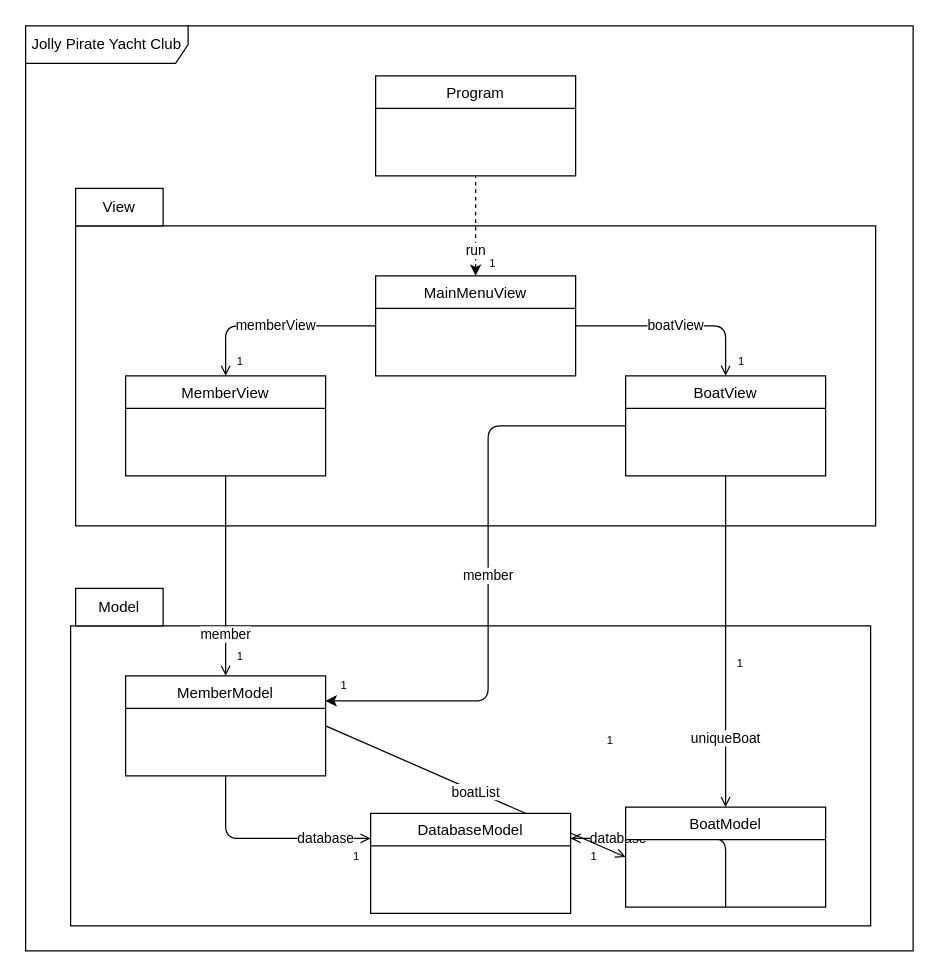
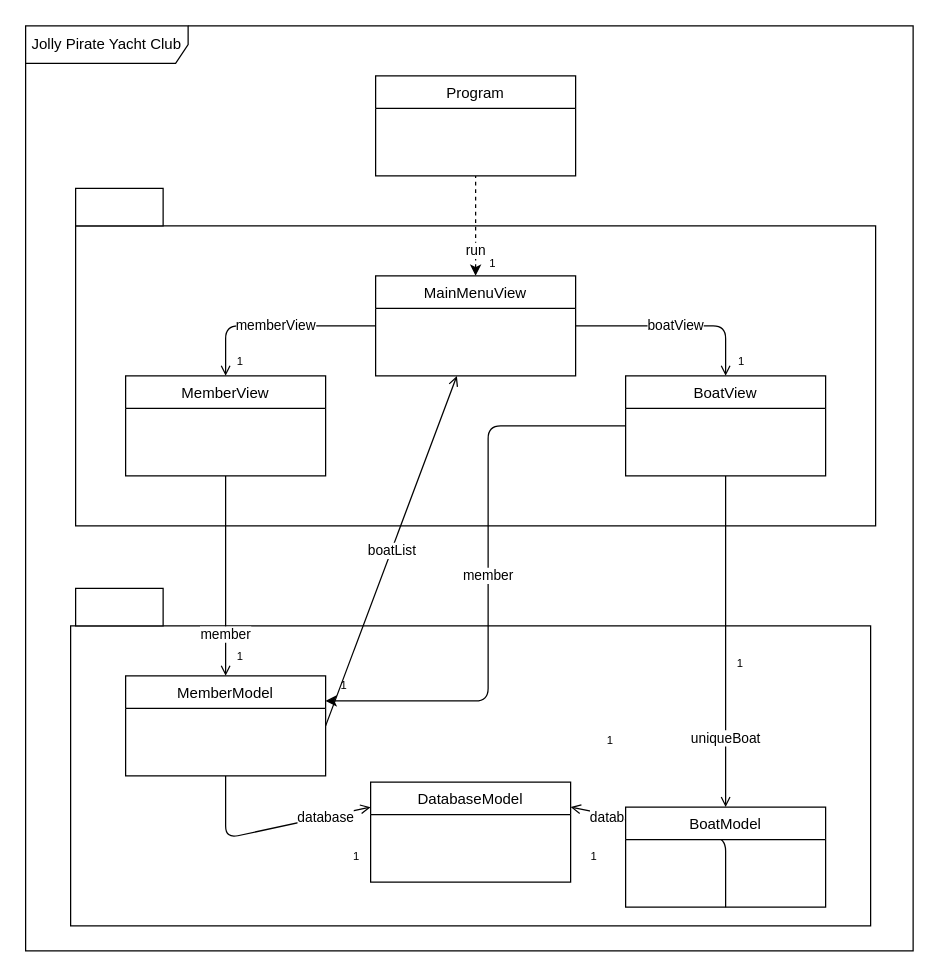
(119, 207) -> none
(119, 607) -> none
(429, 771) -> (391, 551)
(471, 863) -> (471, 832)
